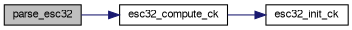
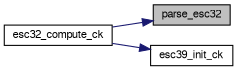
(95, 15) -> (127, 25)
(307, 15) -> (192, 56)
